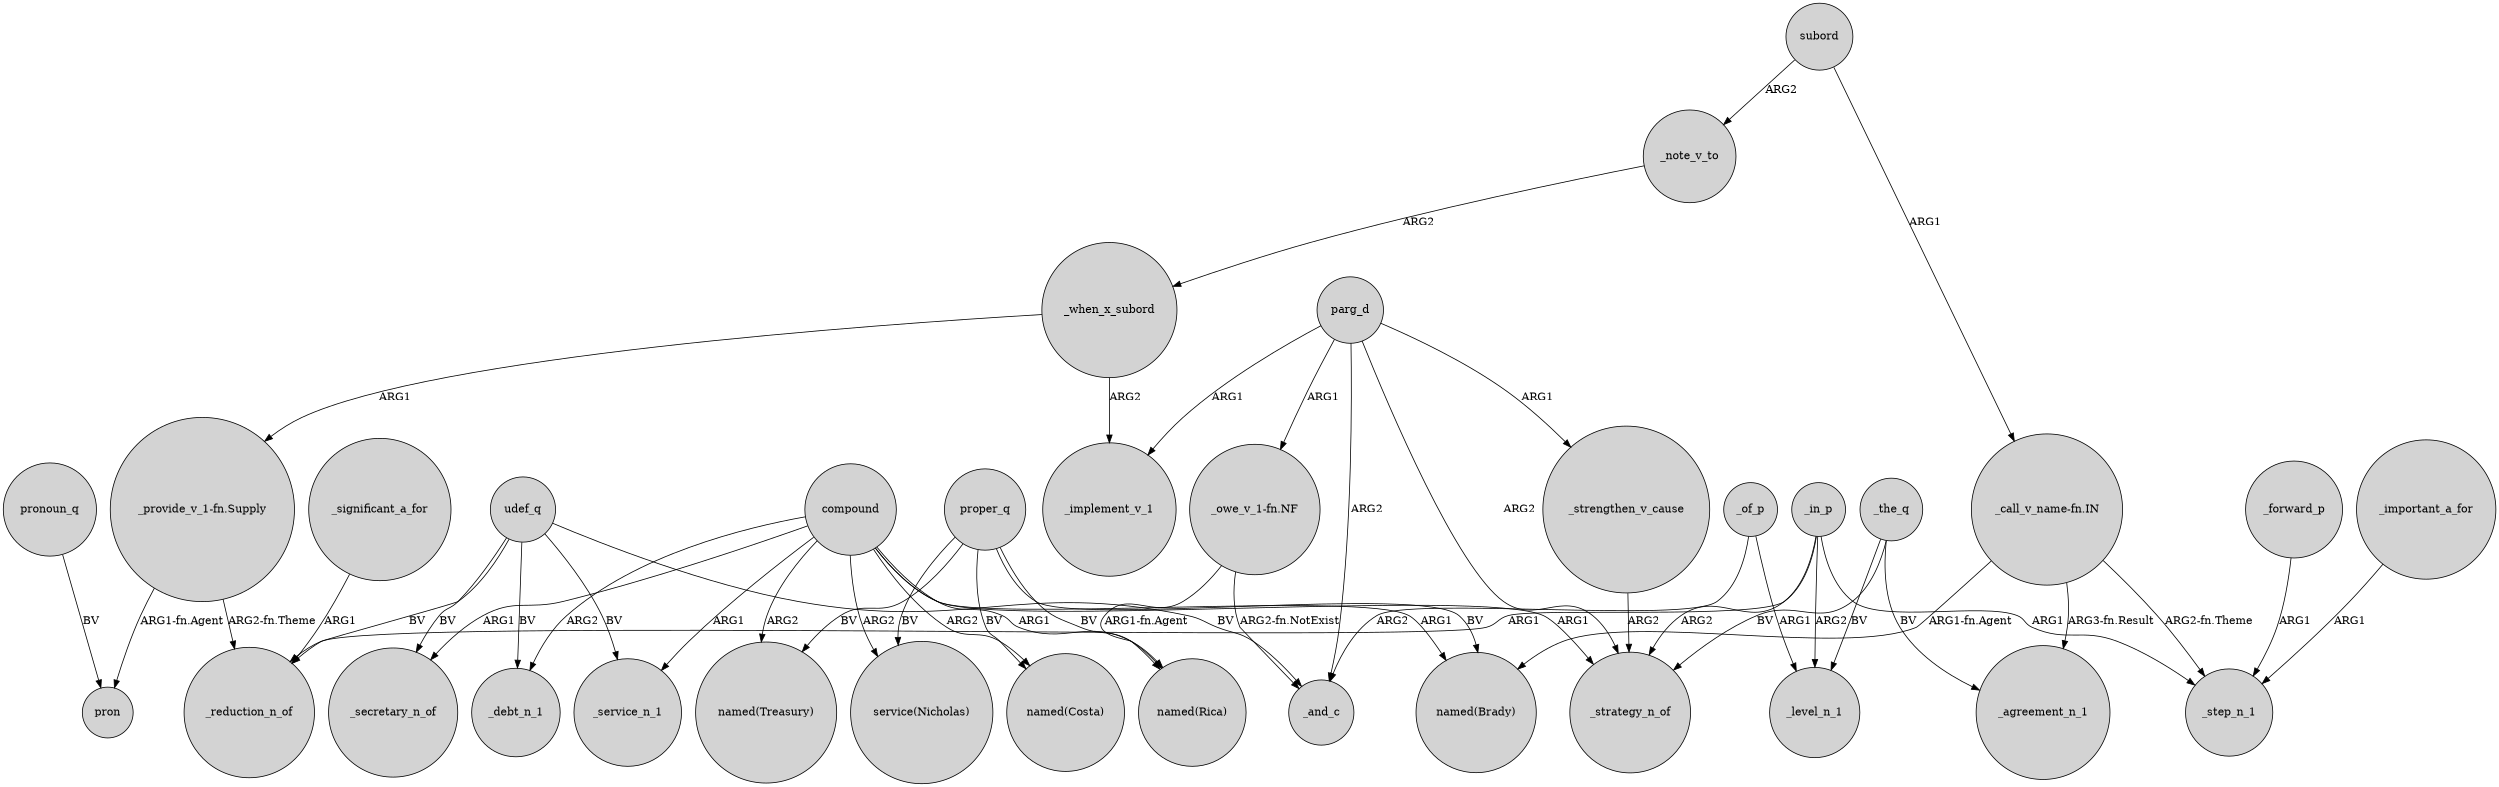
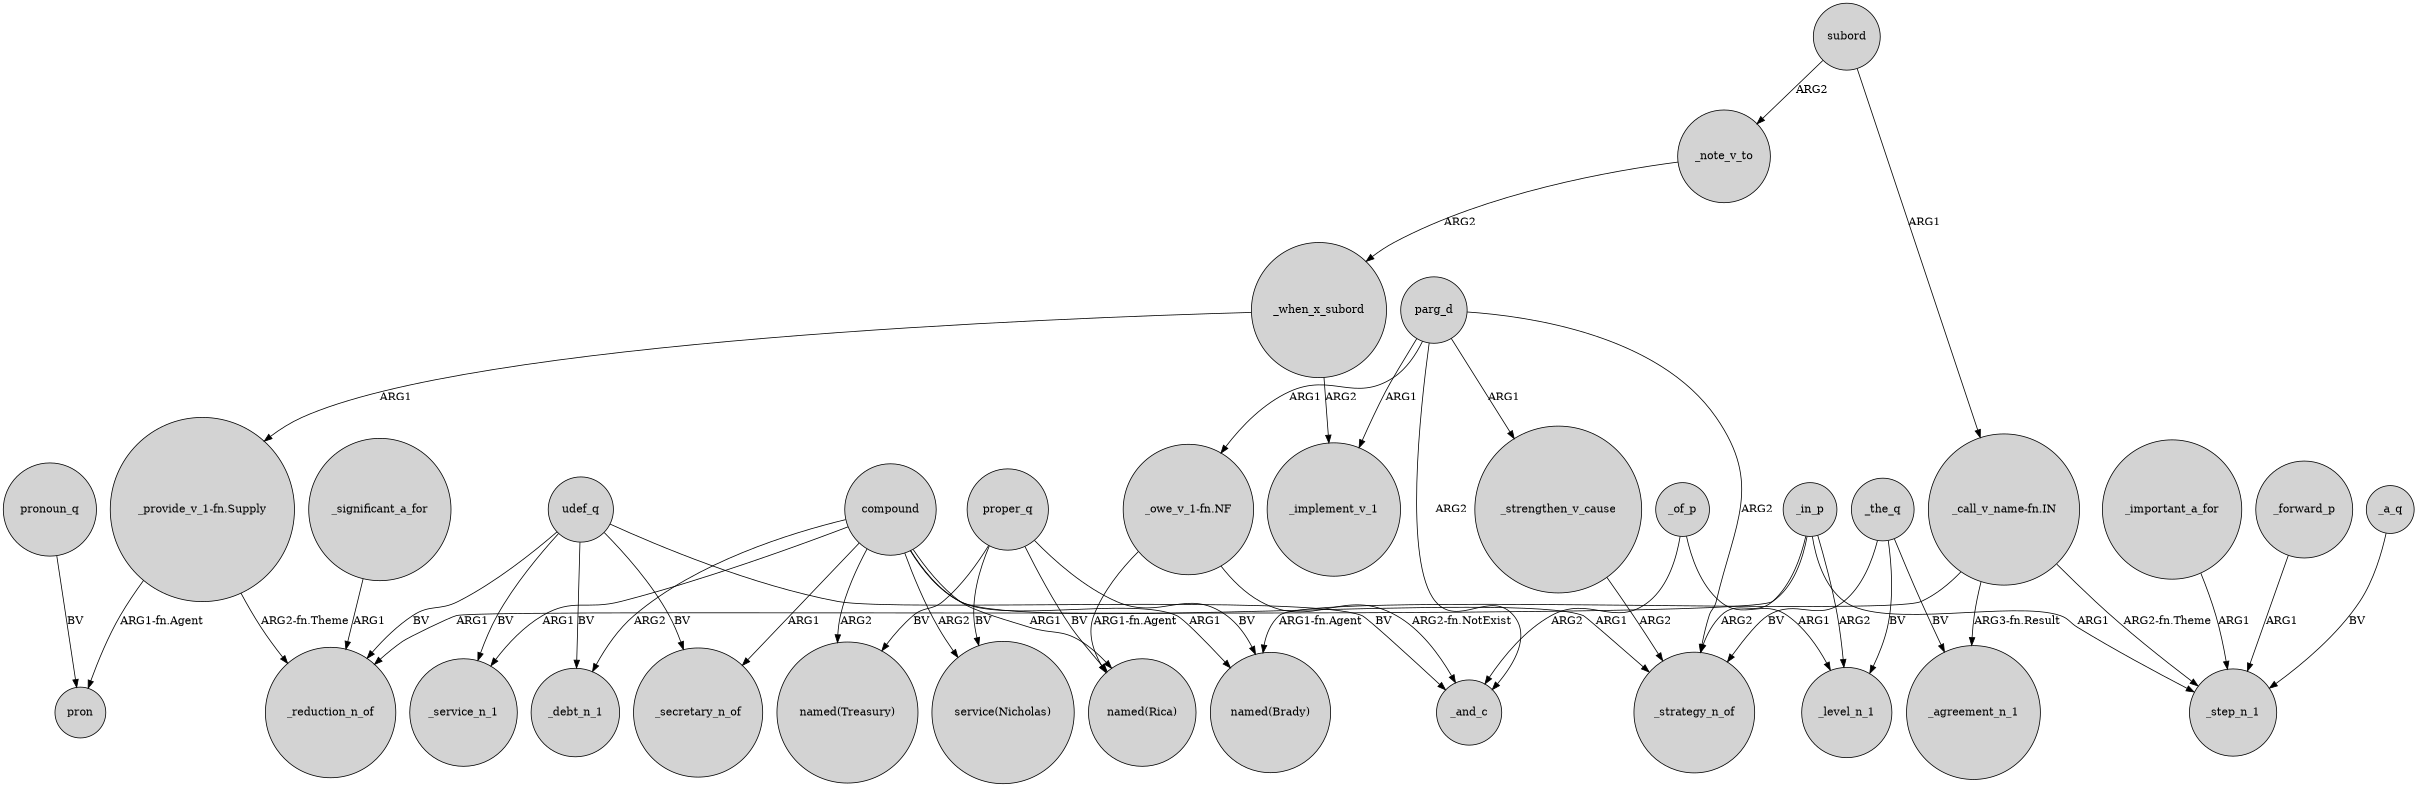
none -> (2390, 510)
(1066, 713) -> none
